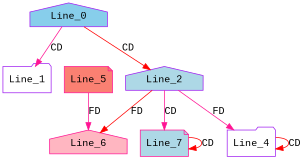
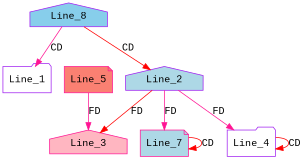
(69, 16) -> (69, 16)
(171, 111) -> (171, 111)
(88, 143) -> (88, 143)
